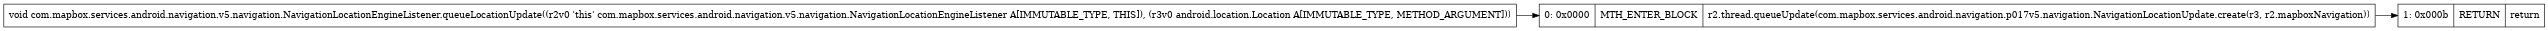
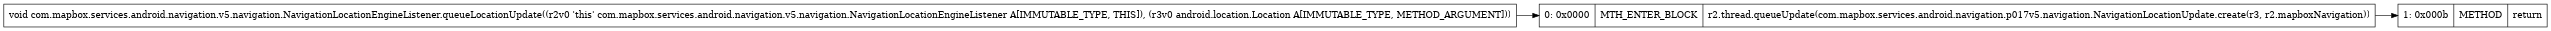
(2480, 15) -> (2481, 15)
